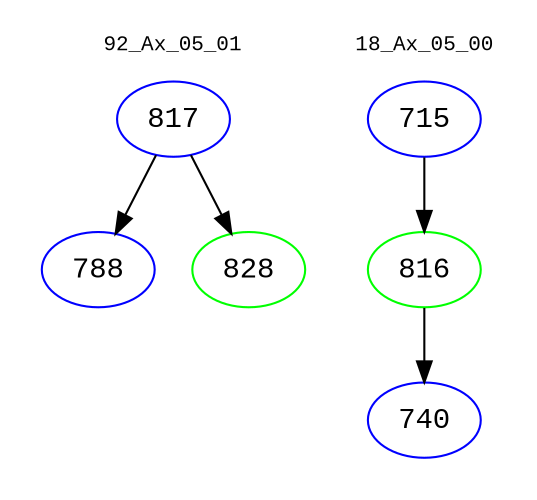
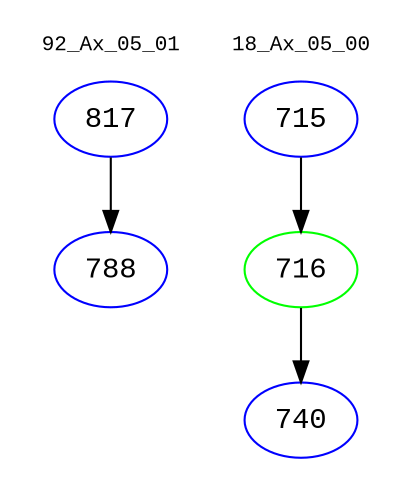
(249, 270) -> none
(424, 270) -> (301, 270)
